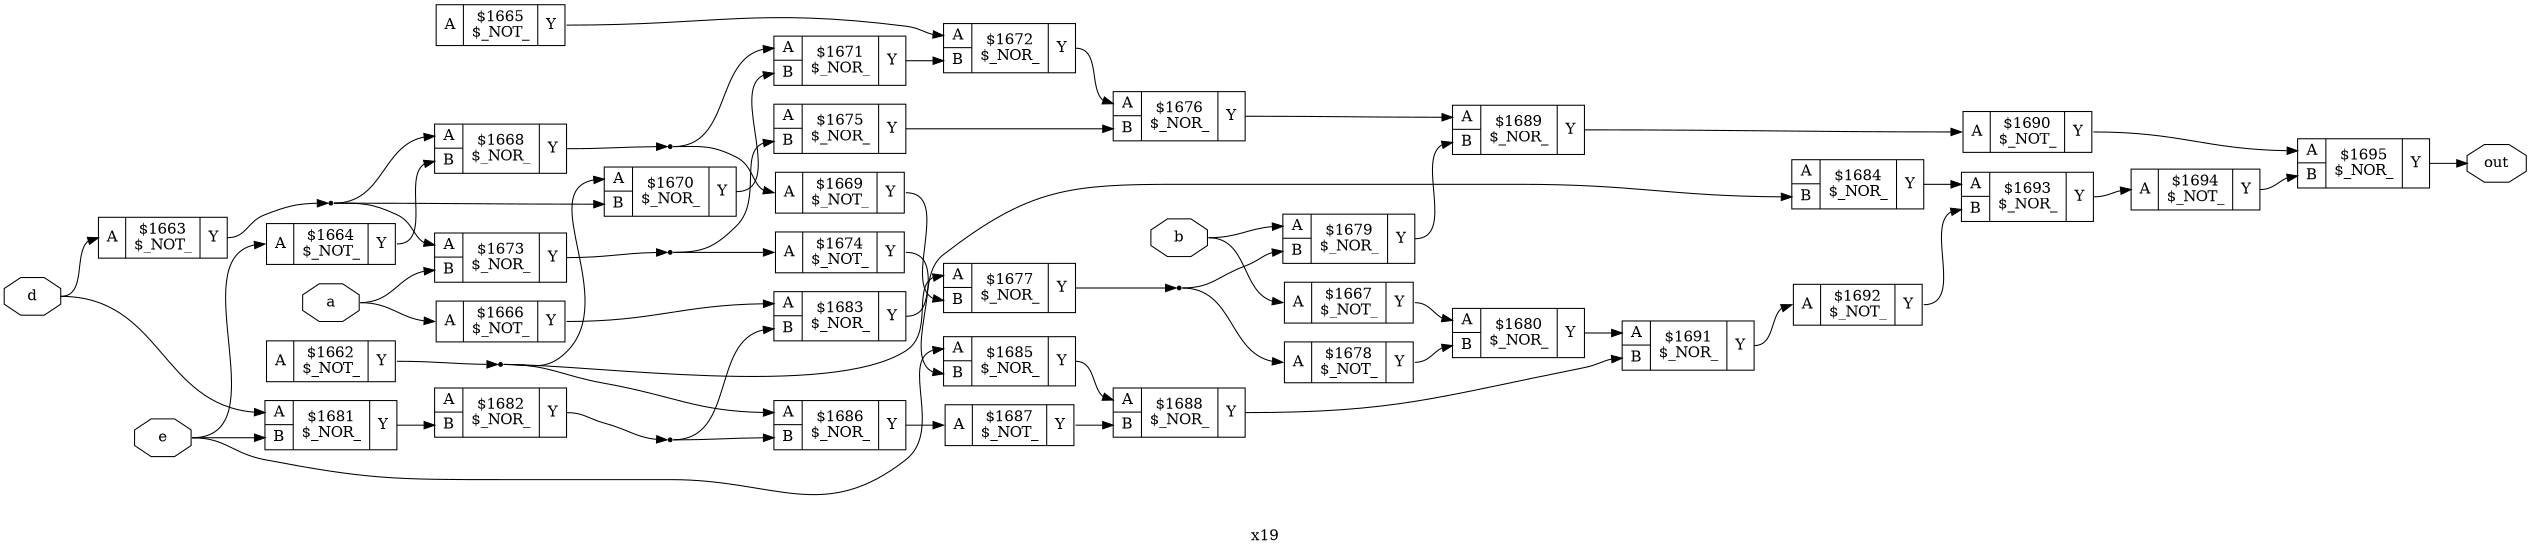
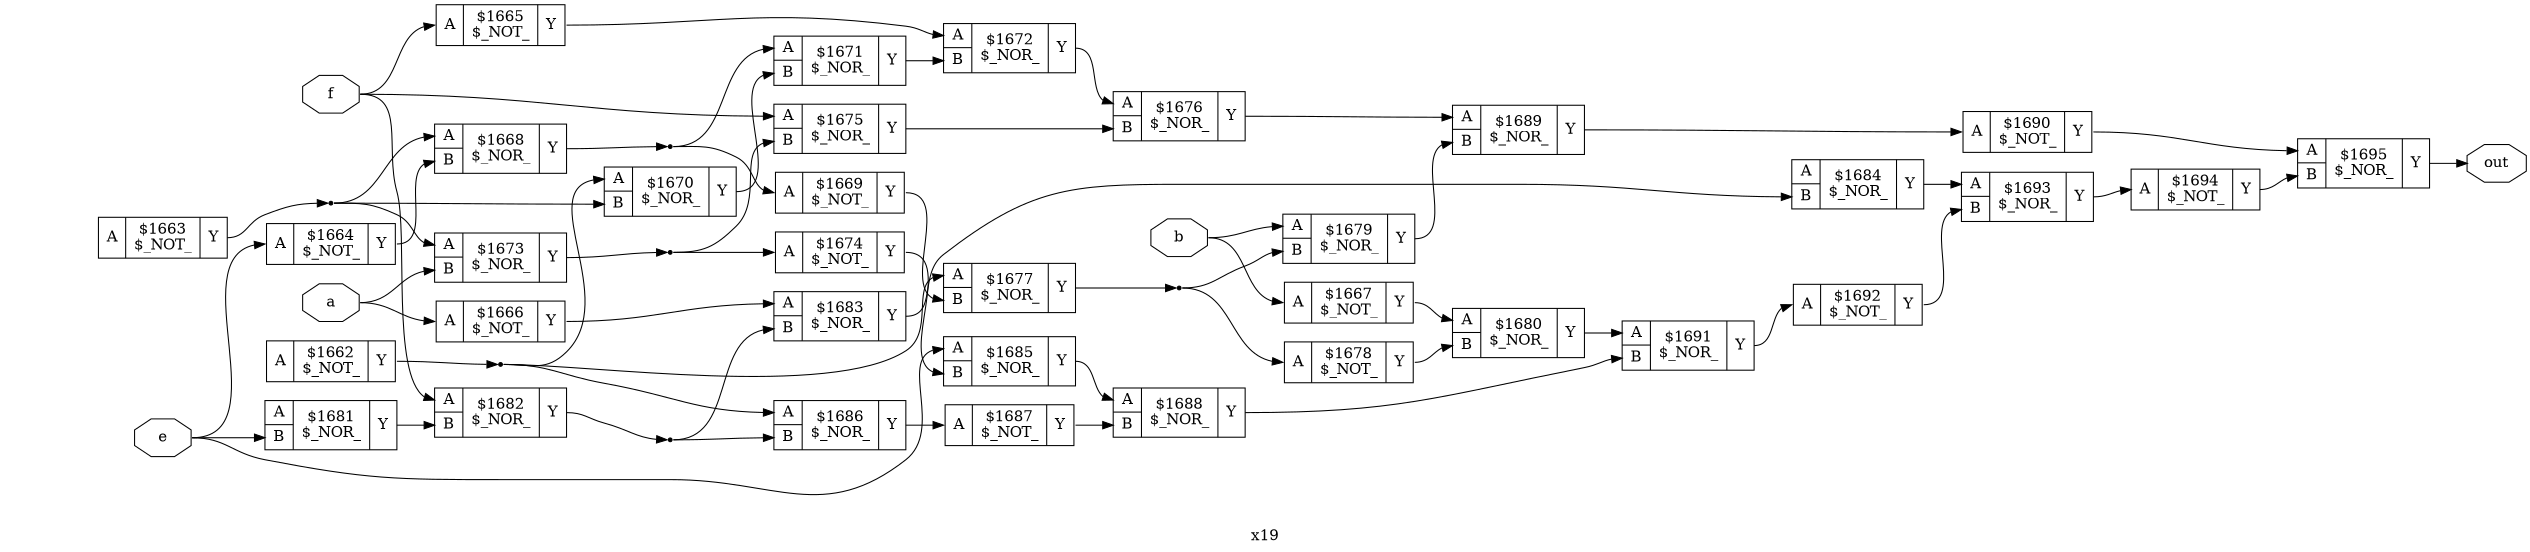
none -> (331, 94)
(32, 296) -> none
